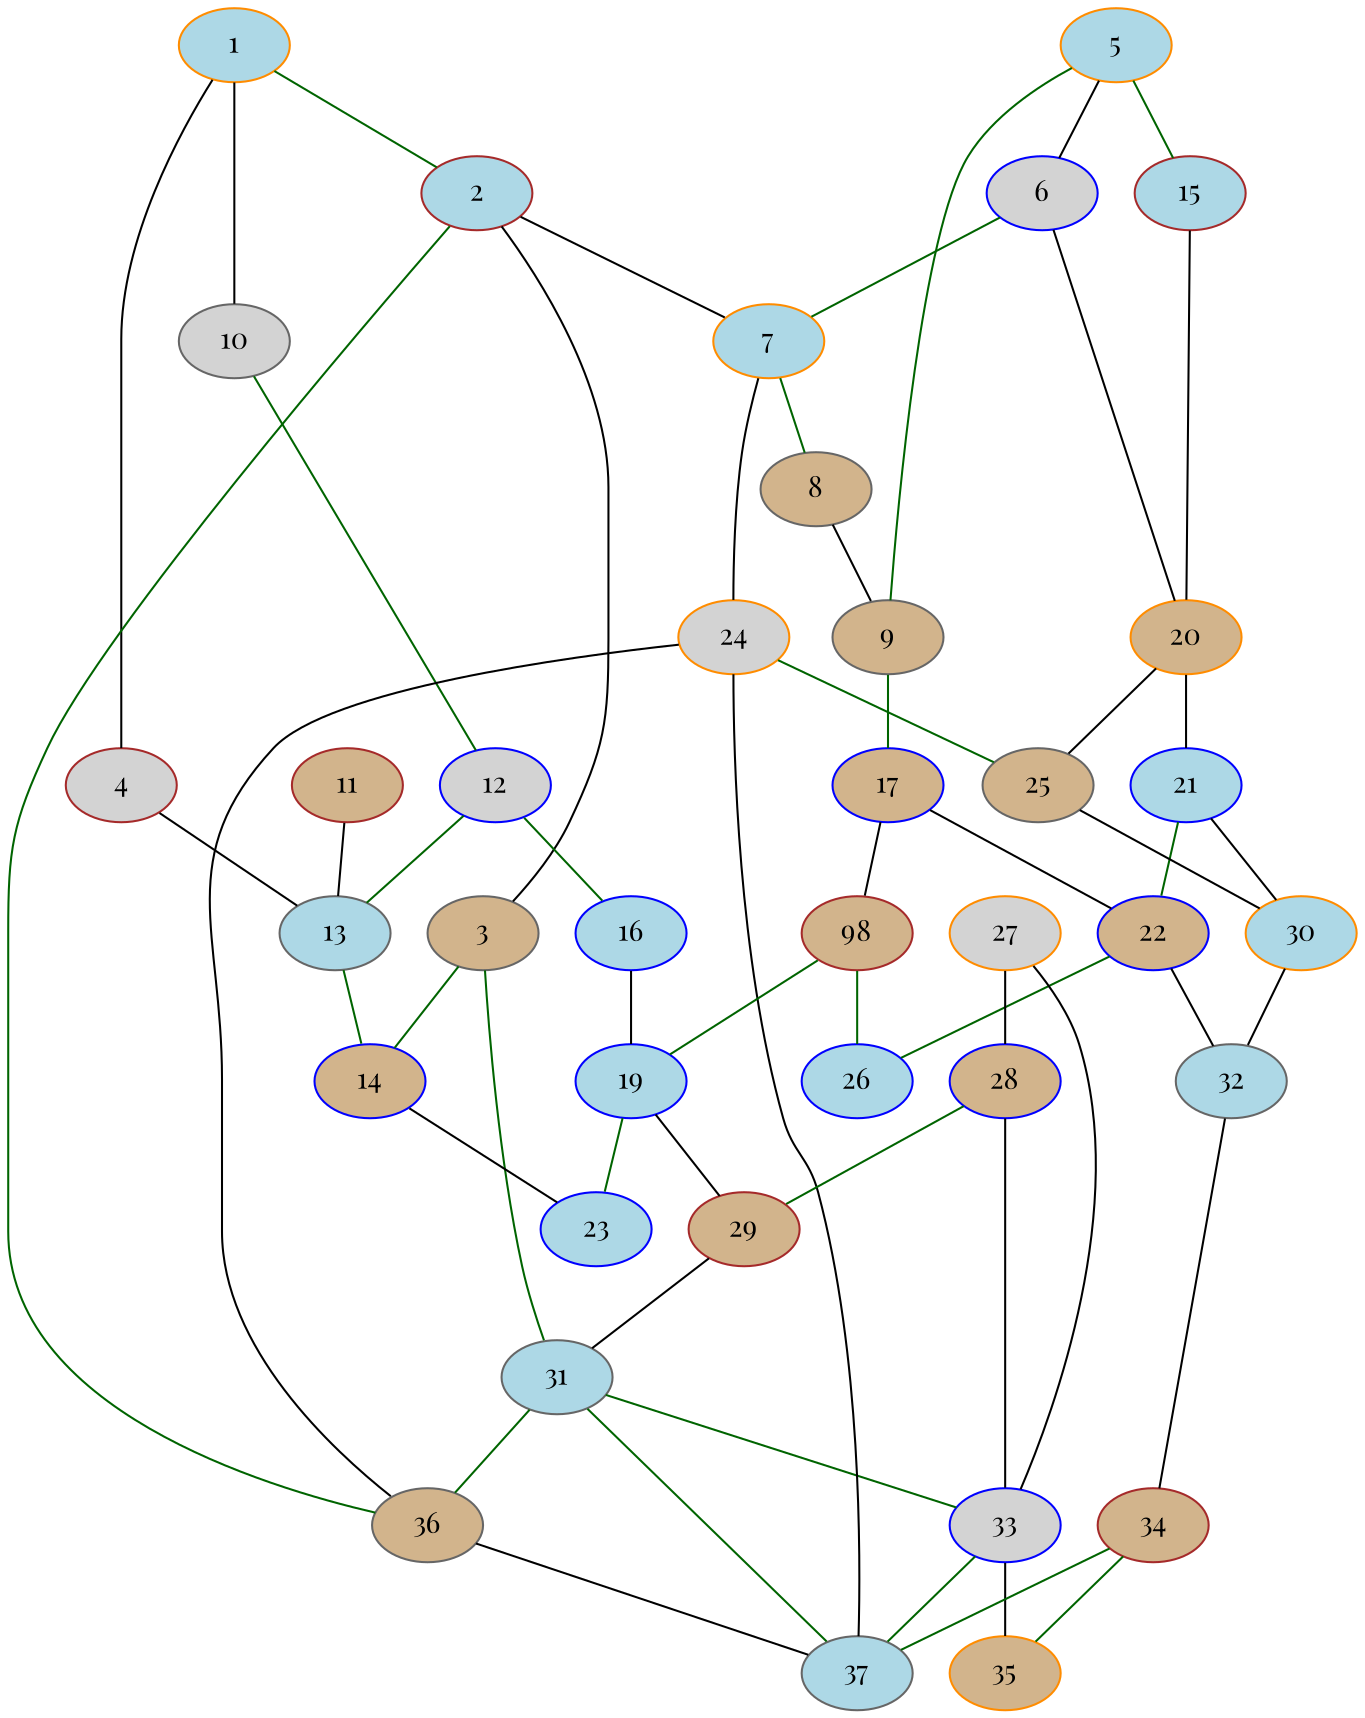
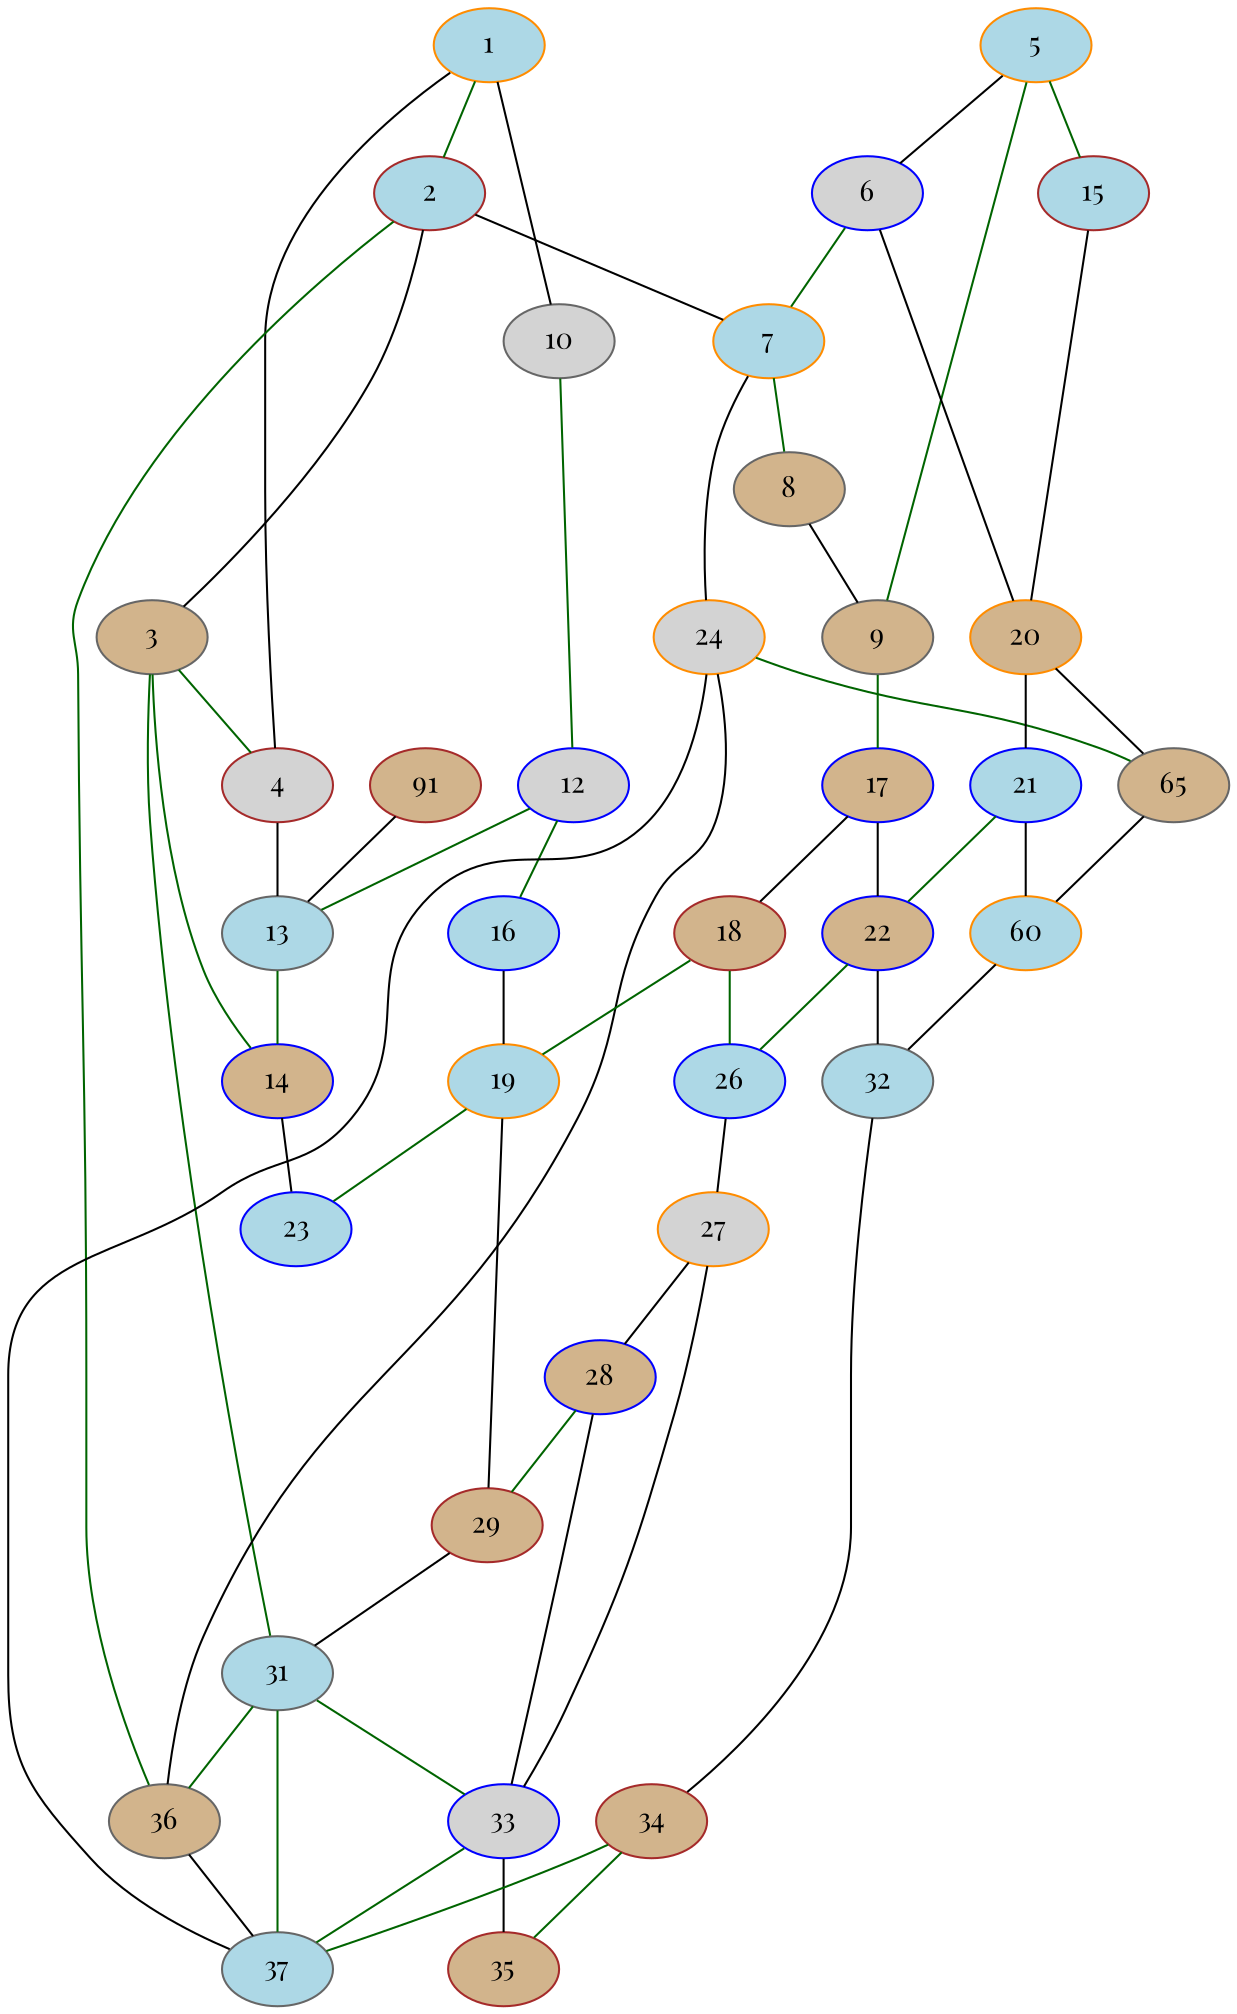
none -> (215, 711)
(347, 785) -> (425, 785)
(1038, 785) -> (1174, 785)
(857, 933) -> (730, 933)
(1301, 933) -> (1026, 933)
(631, 1081) -> (504, 1081)
none -> (721, 1155)
(1005, 1673) -> (504, 1969)
